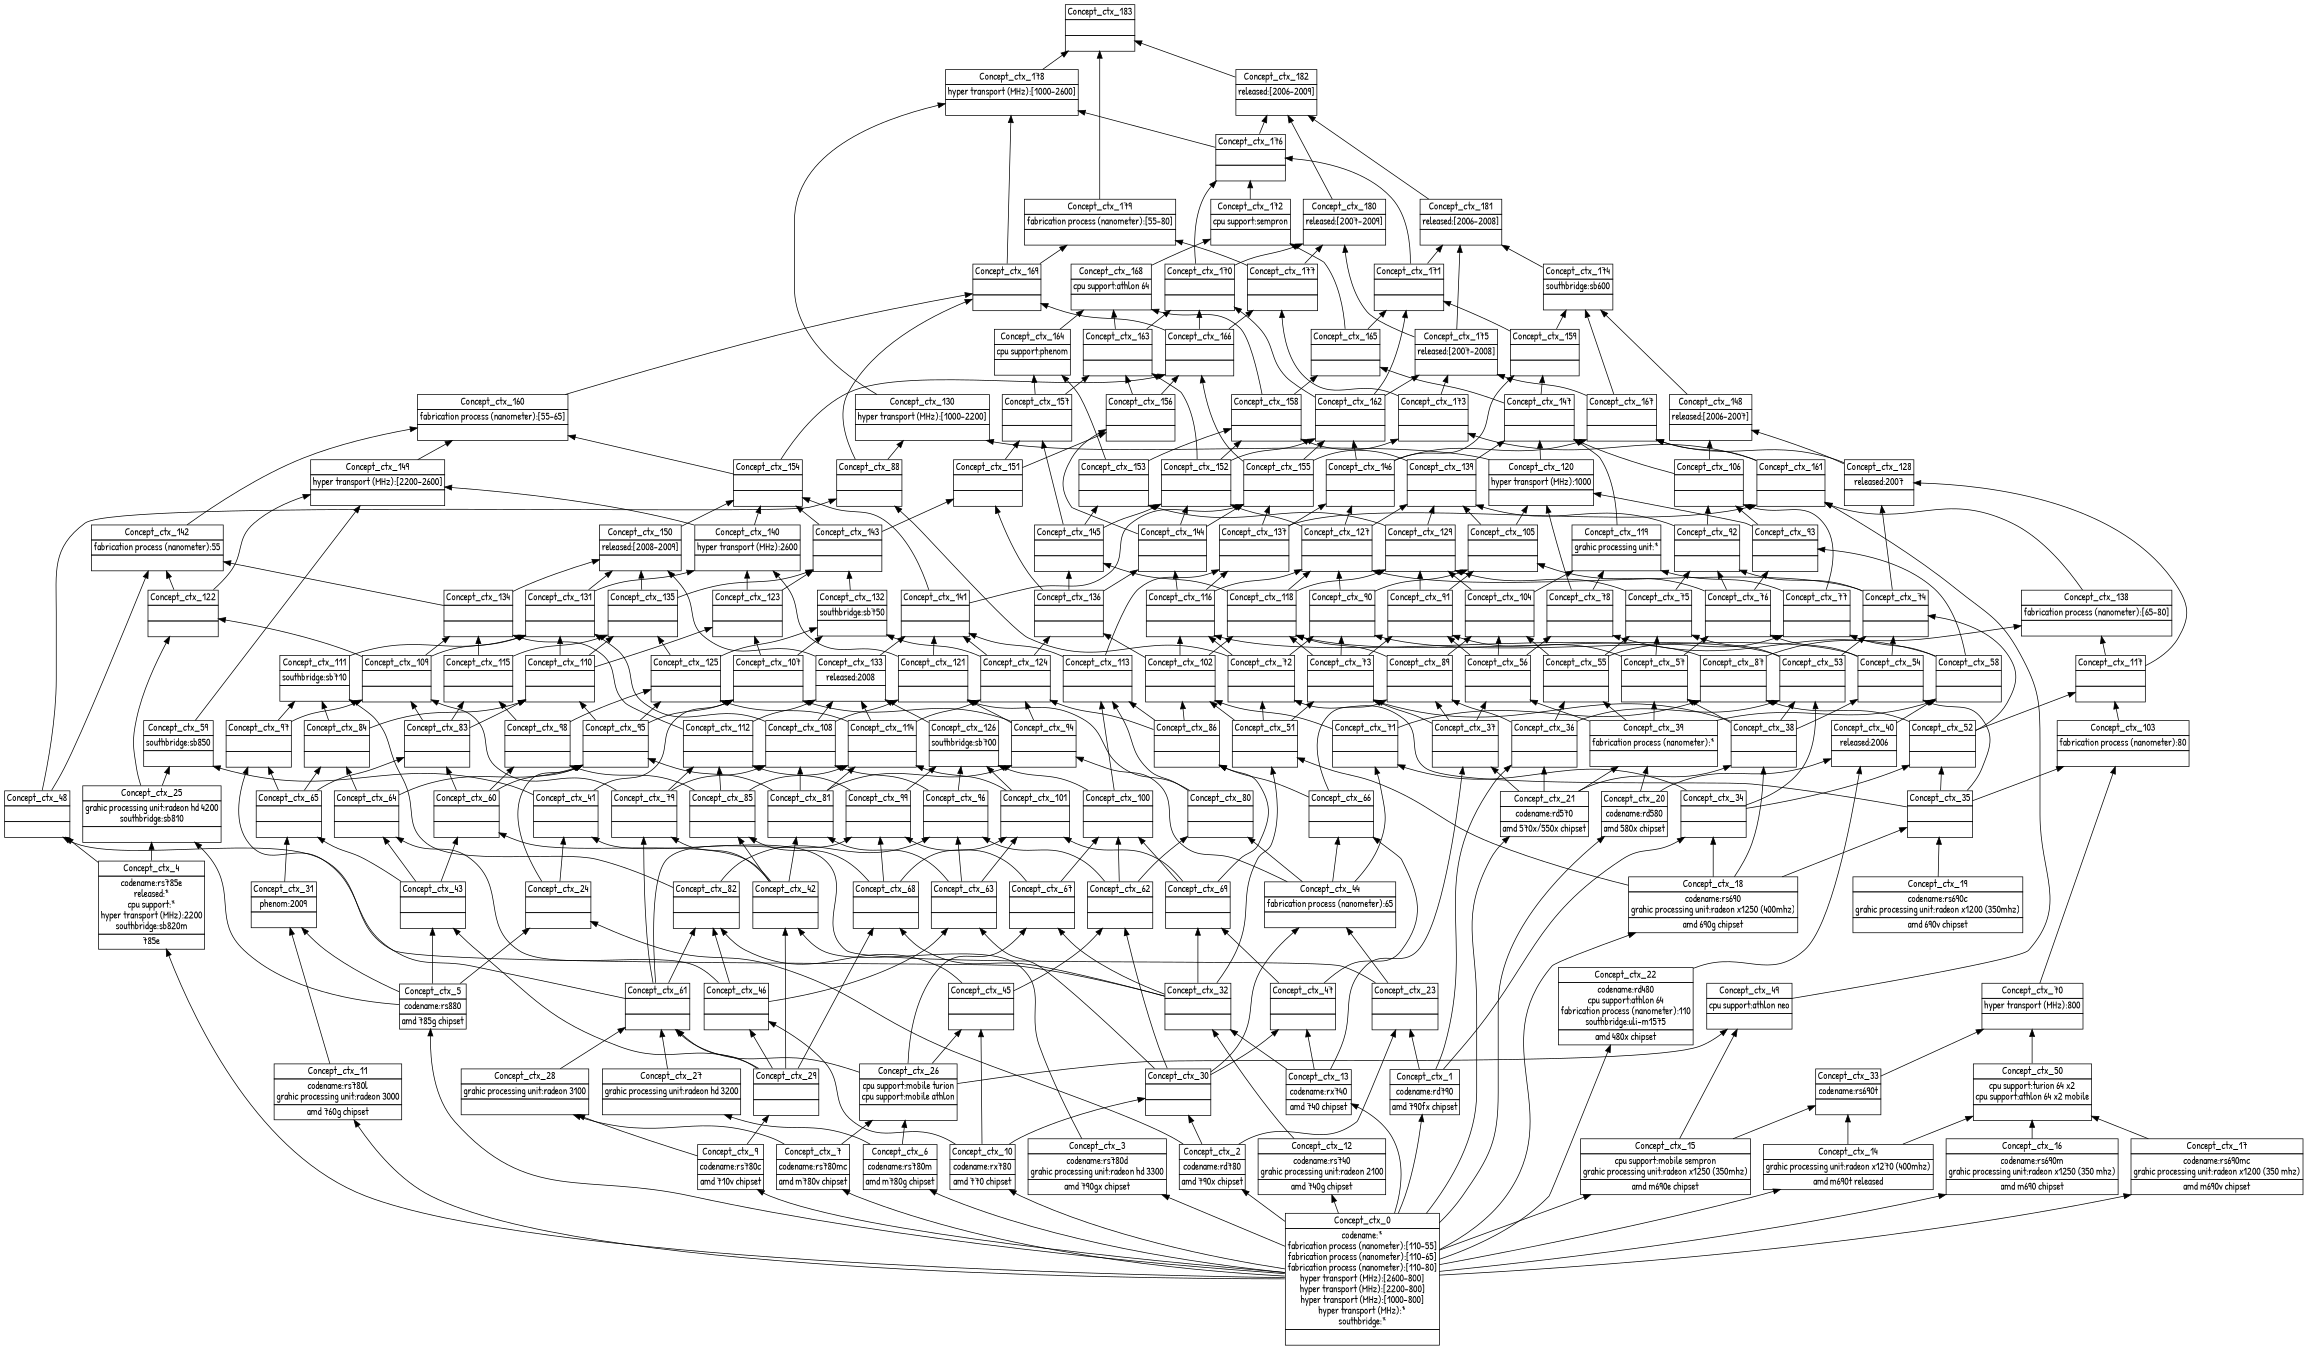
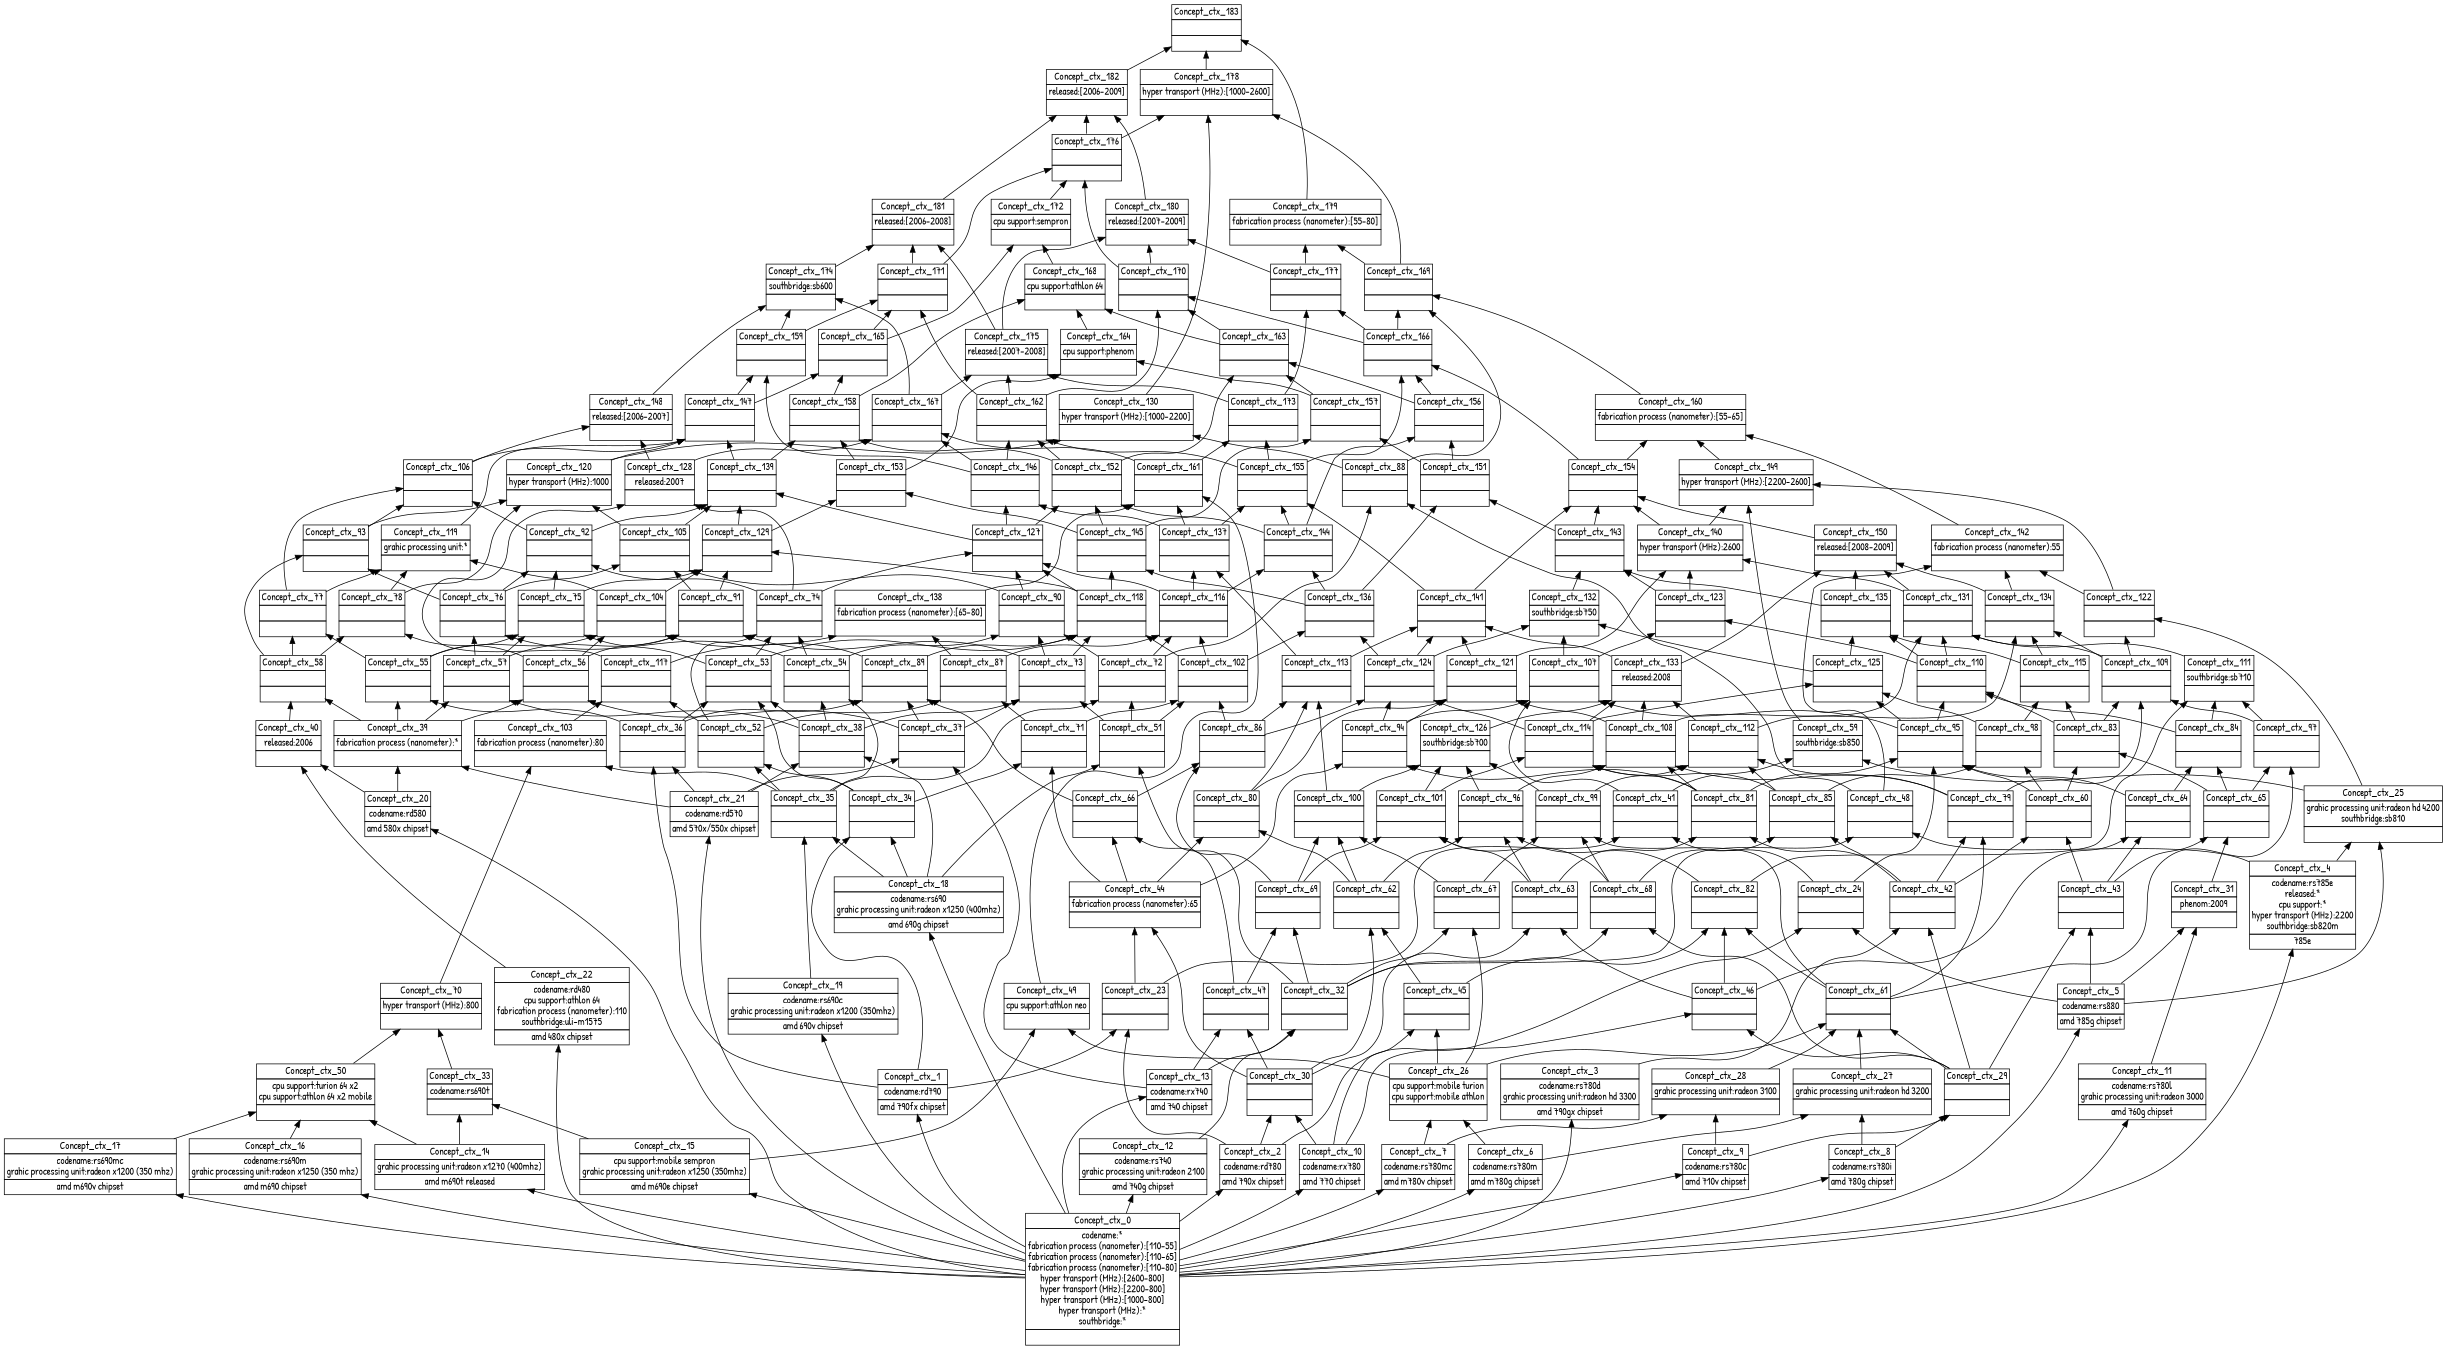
none -> (1862, 1167)
none -> (899, 1172)
